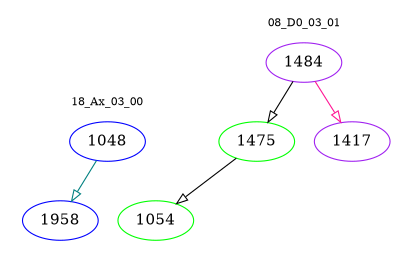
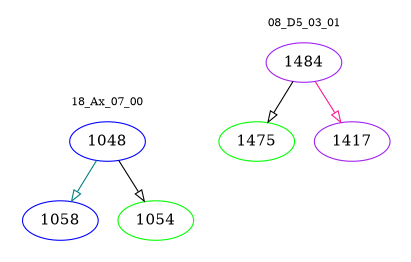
(304, 24) -> (304, 24)
(108, 103) -> (108, 103)
(211, 177) -> (129, 176)
(60, 221) -> (60, 221)
